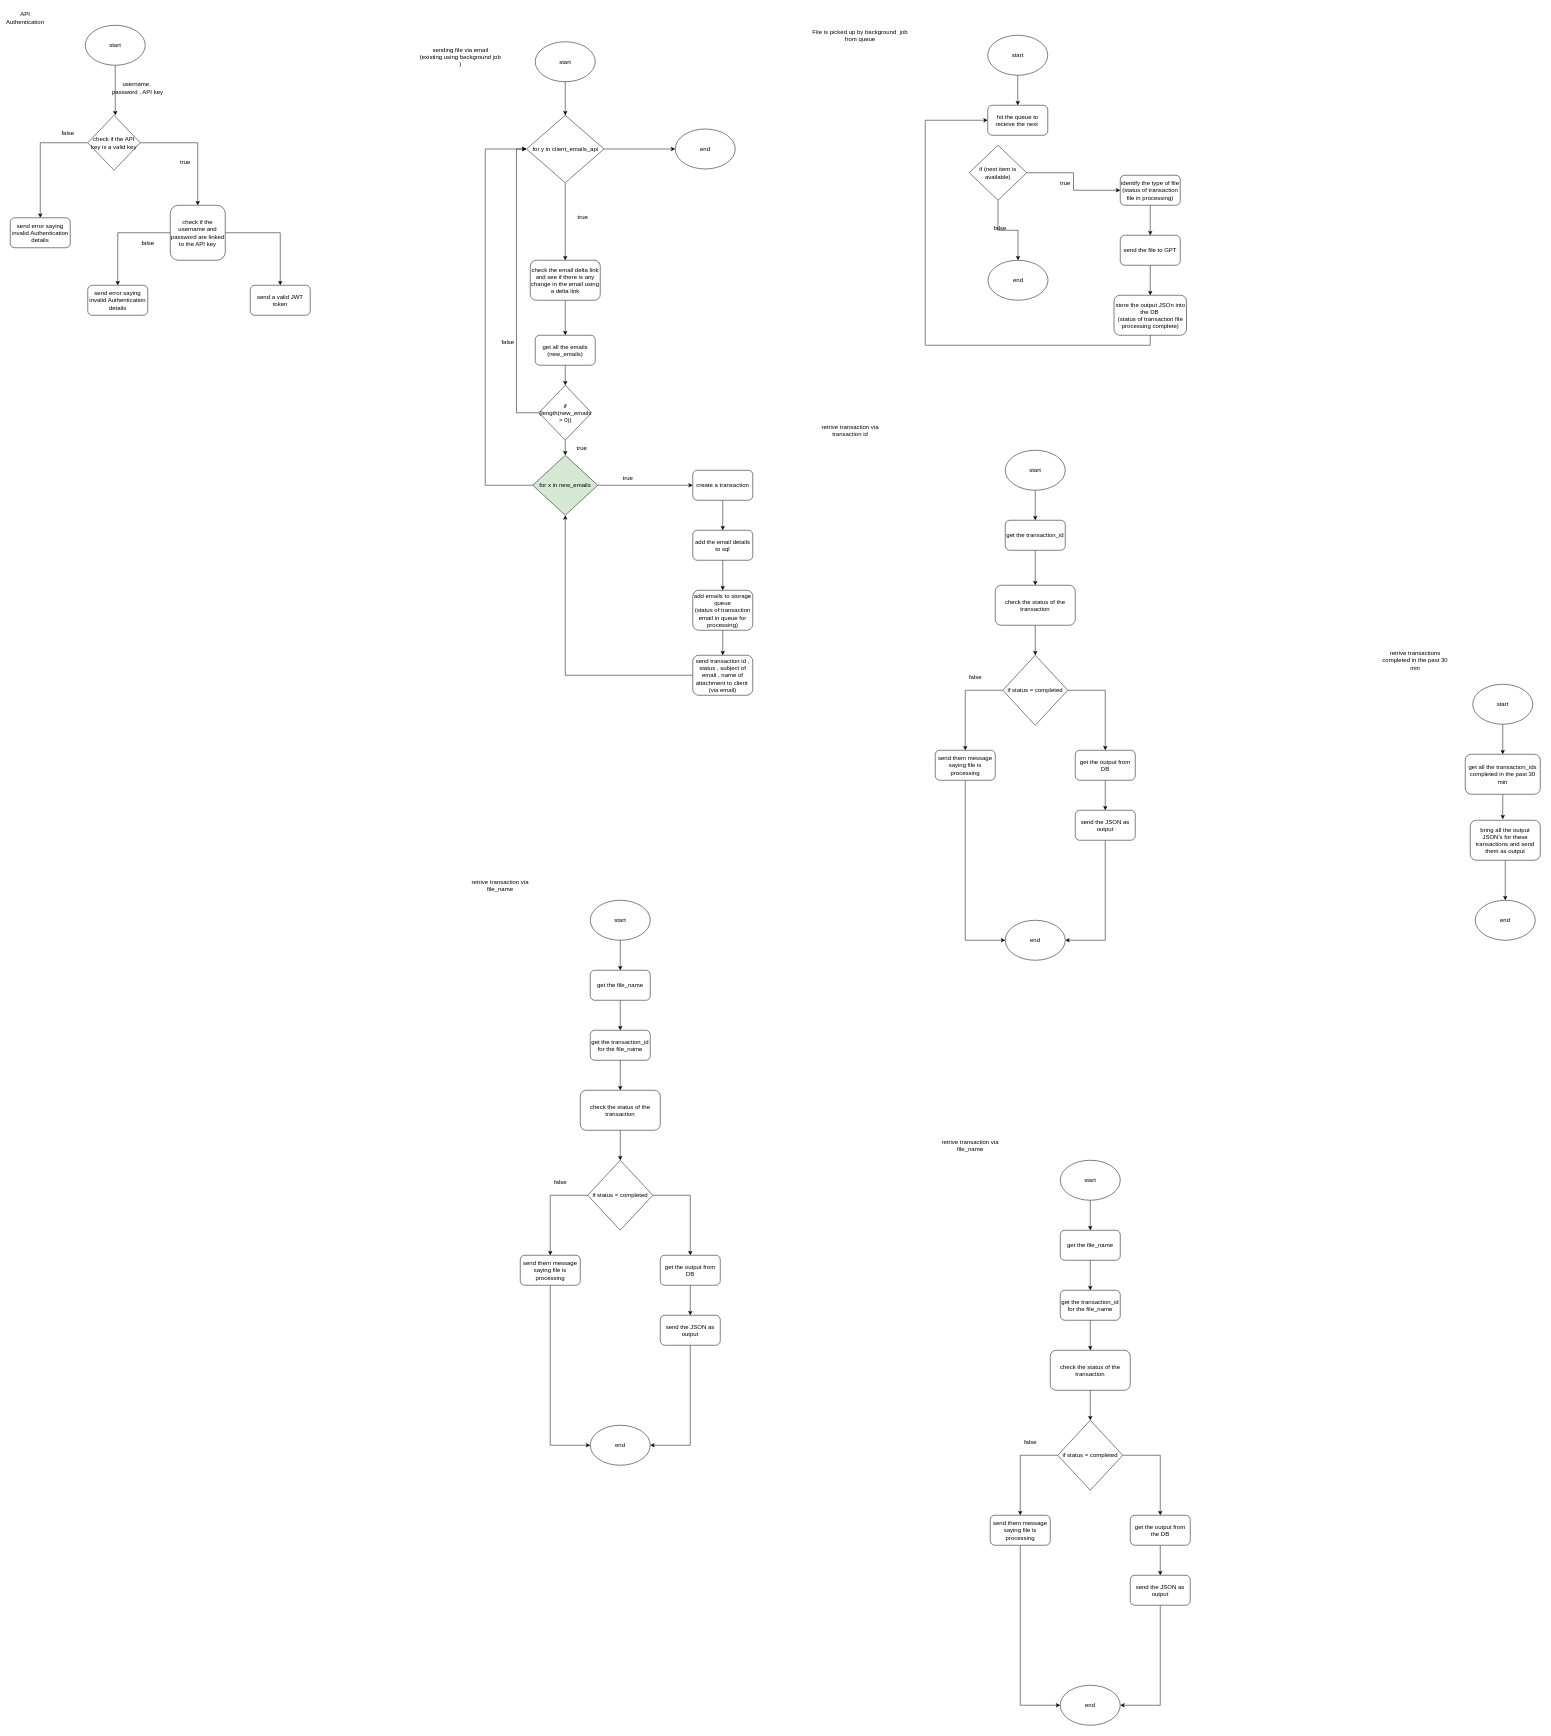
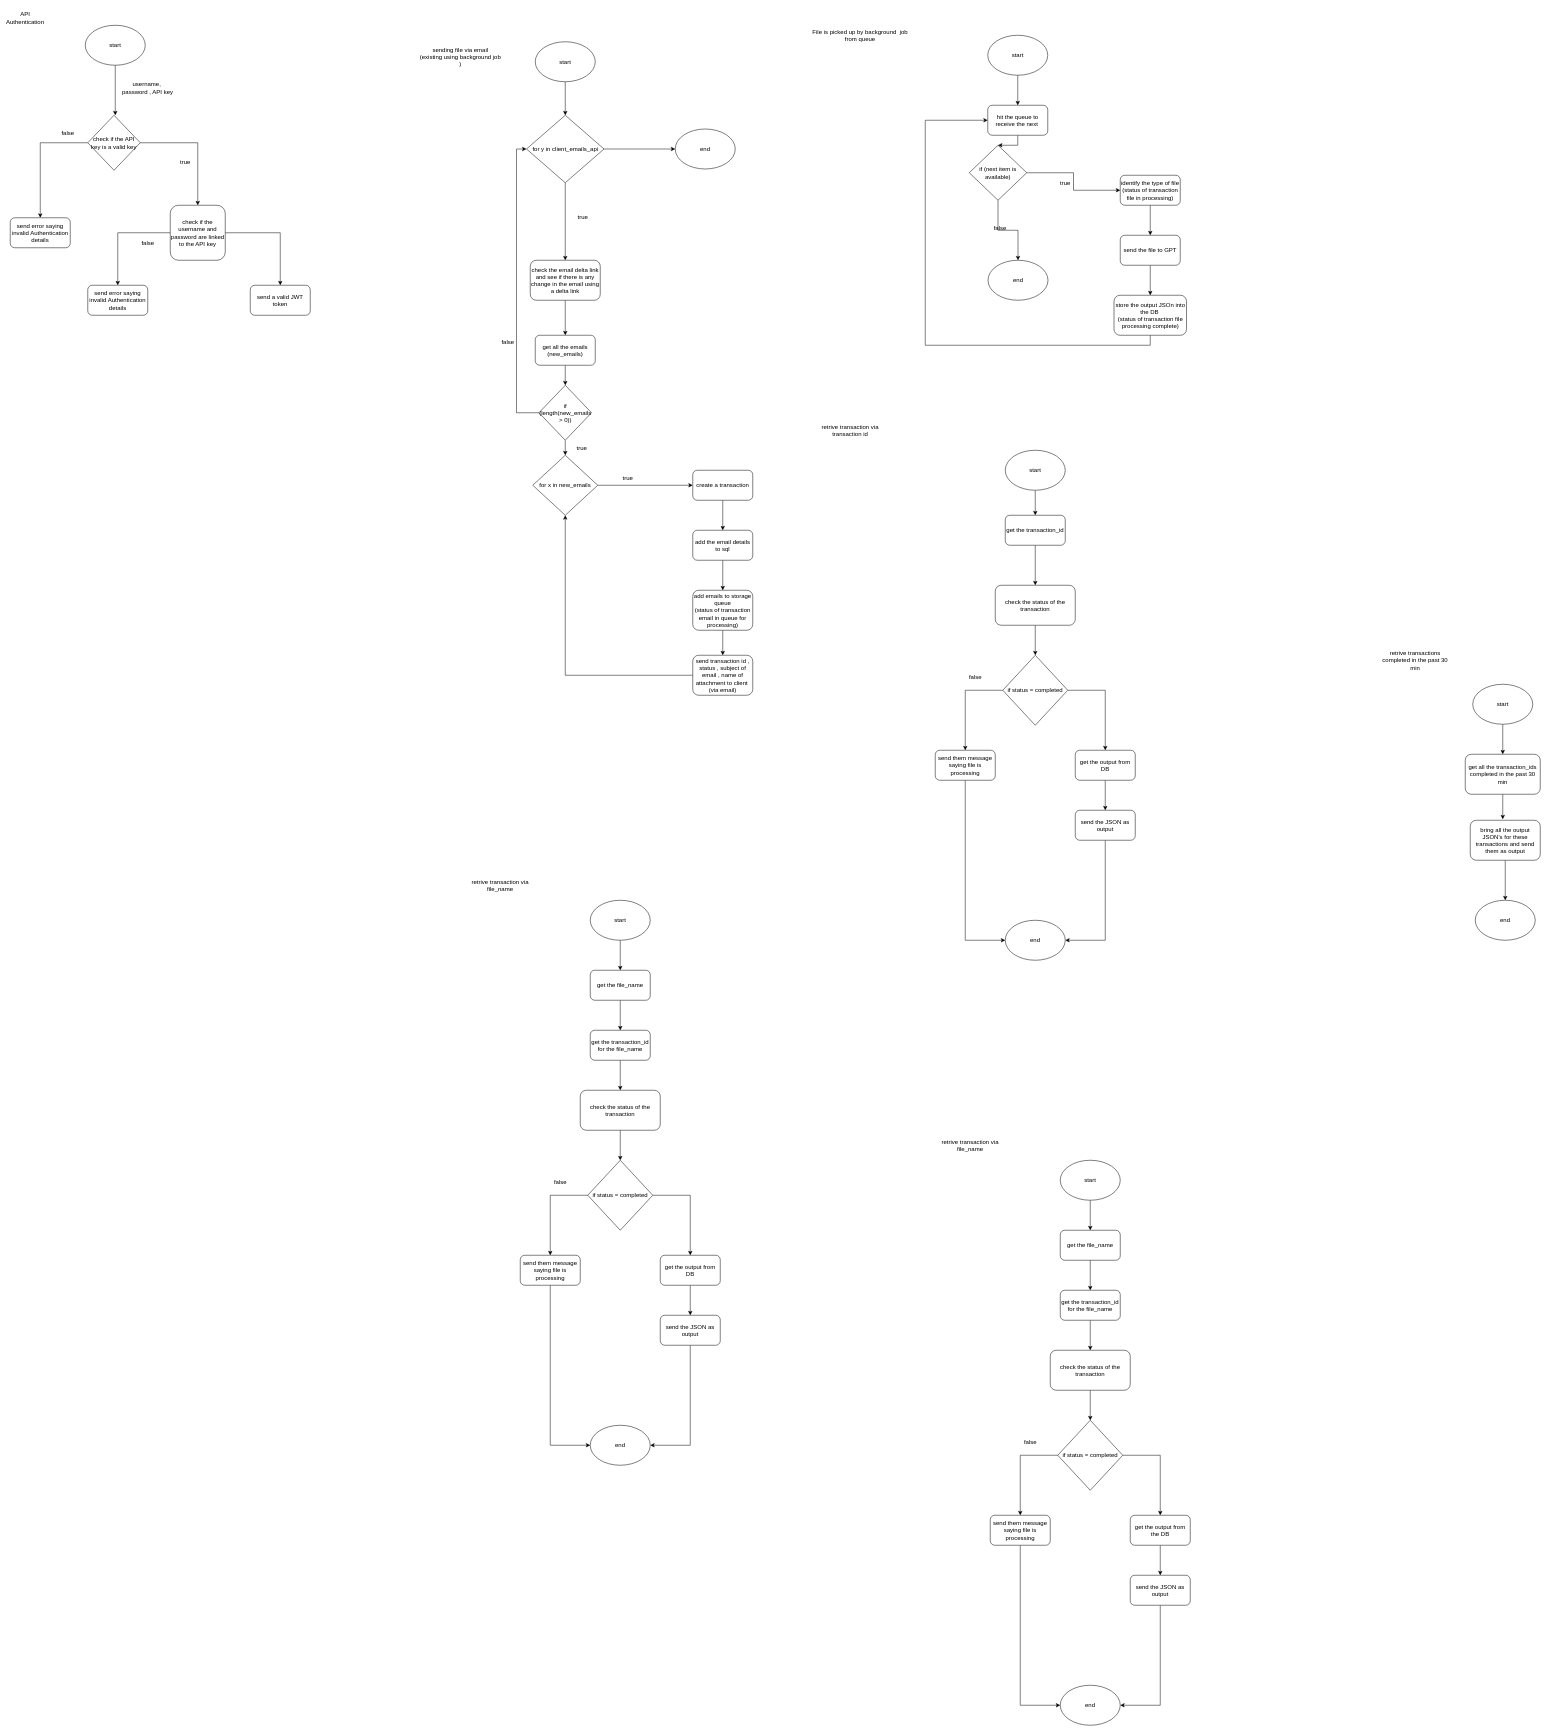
(138, 88) -> (148, 88)
none -> (1002, 145)
(485, 326) -> none
(565, 485) -> (565, 485)
(1035, 535) -> (1035, 530)
